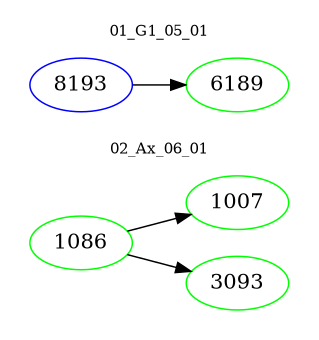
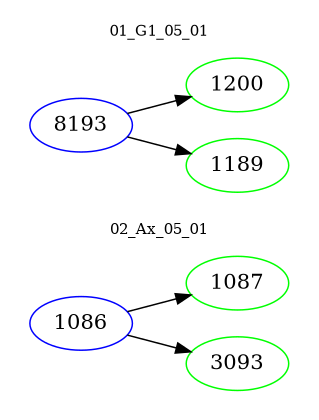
(237, 85) -> (237, 165)
none -> (237, 85)
(159, 150) -> (159, 230)
(237, 203) -> (237, 283)
(81, 243) -> (81, 323)
